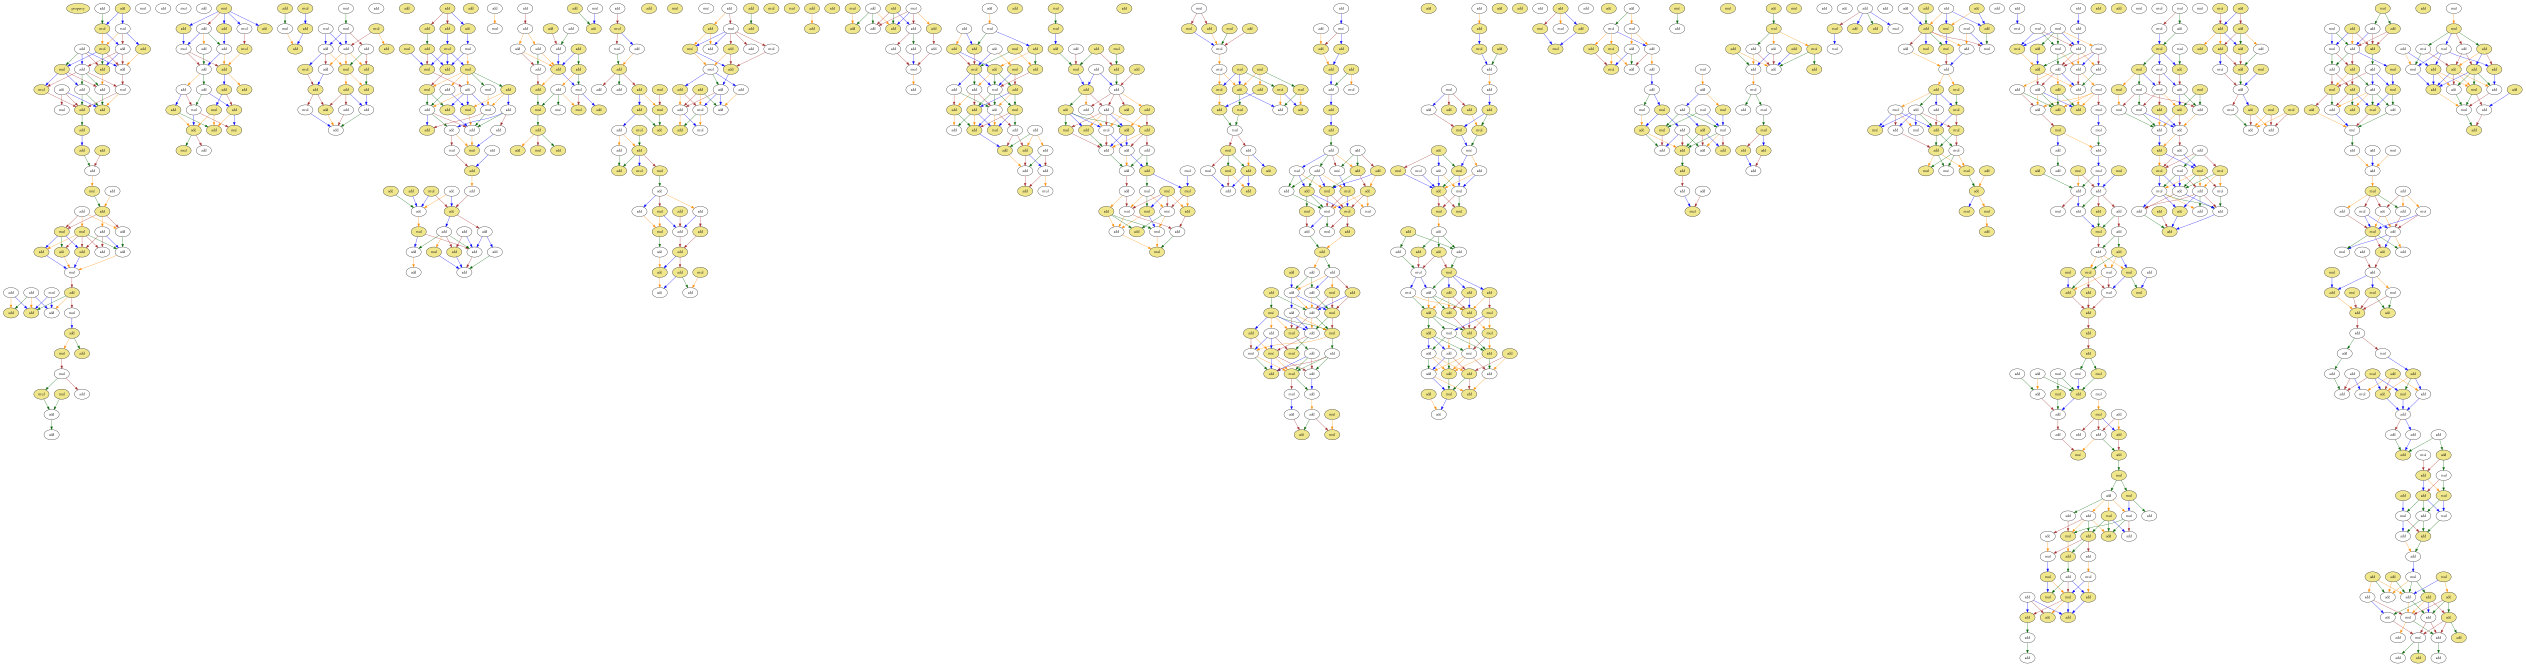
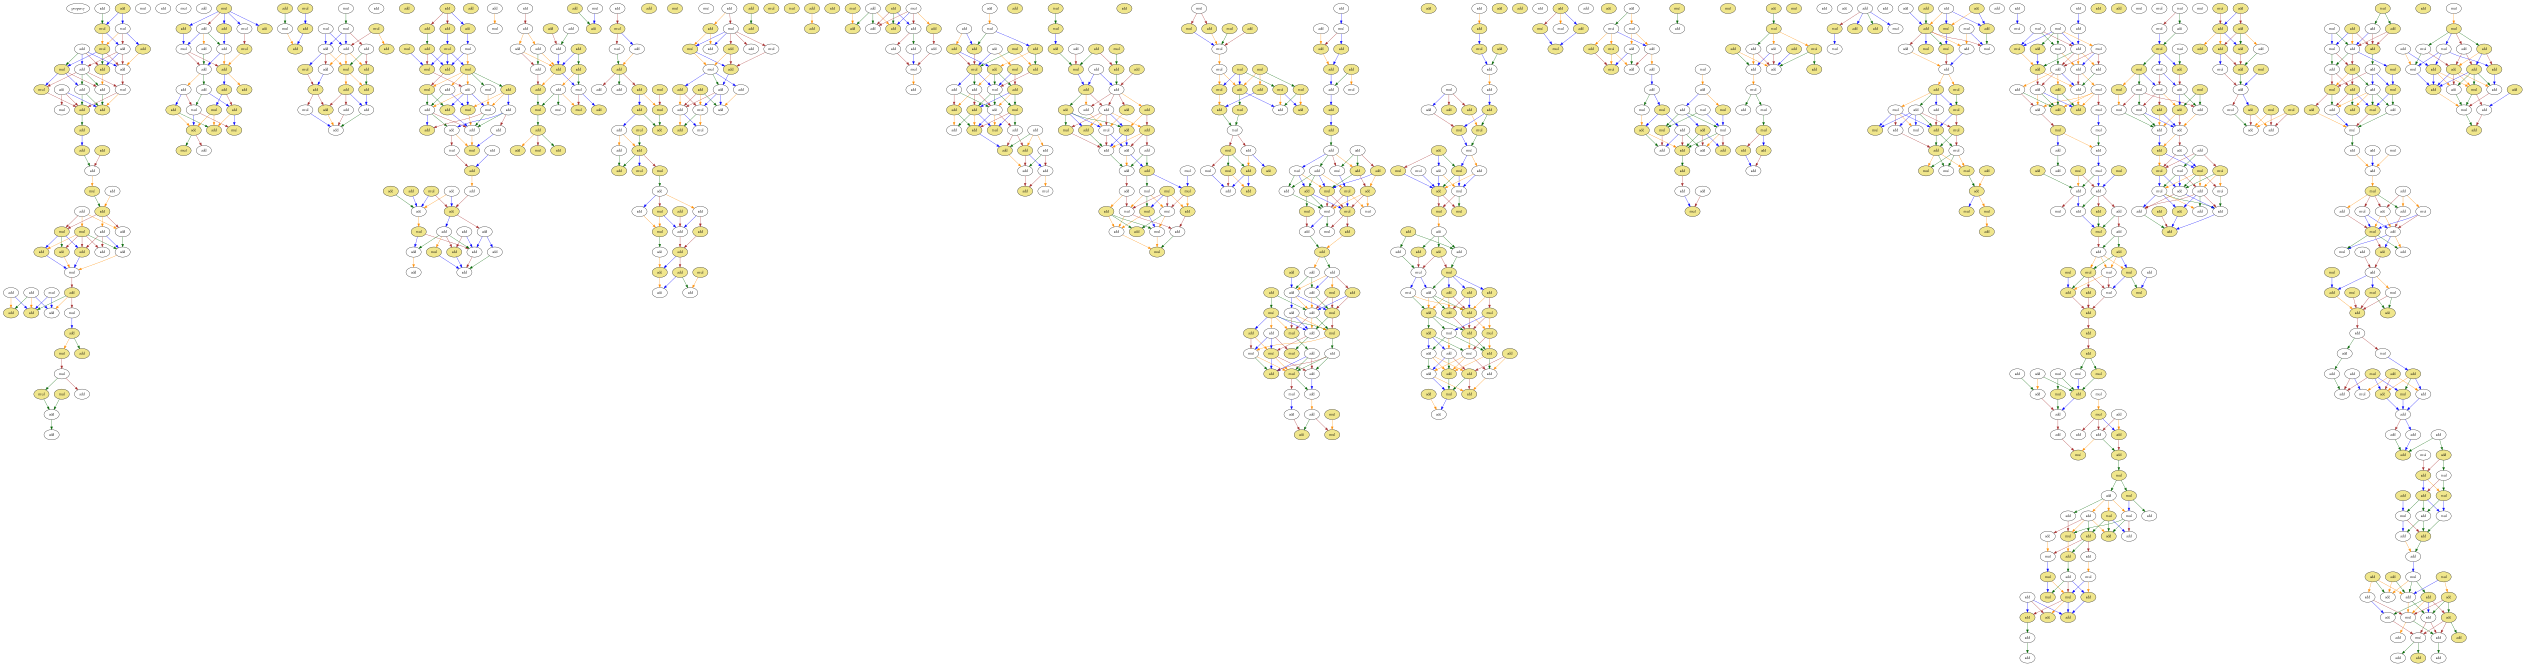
(78, 8) -> (78, 8)
